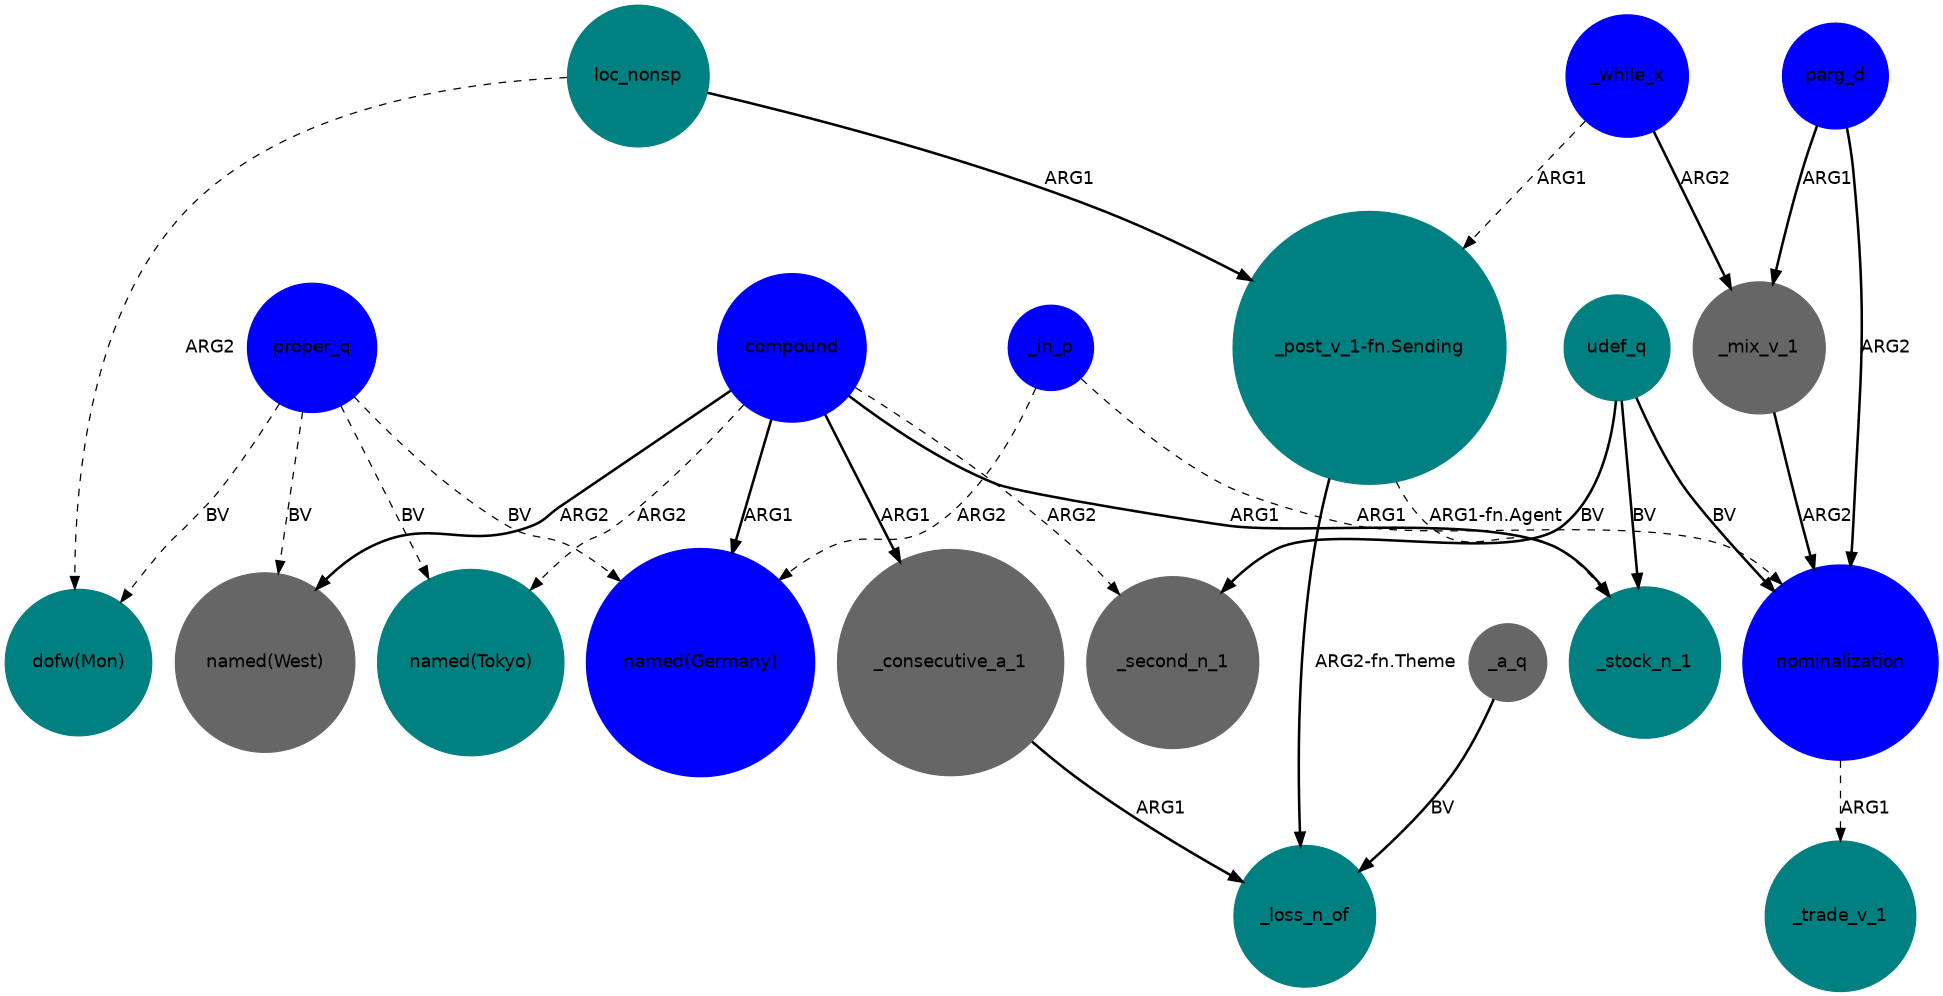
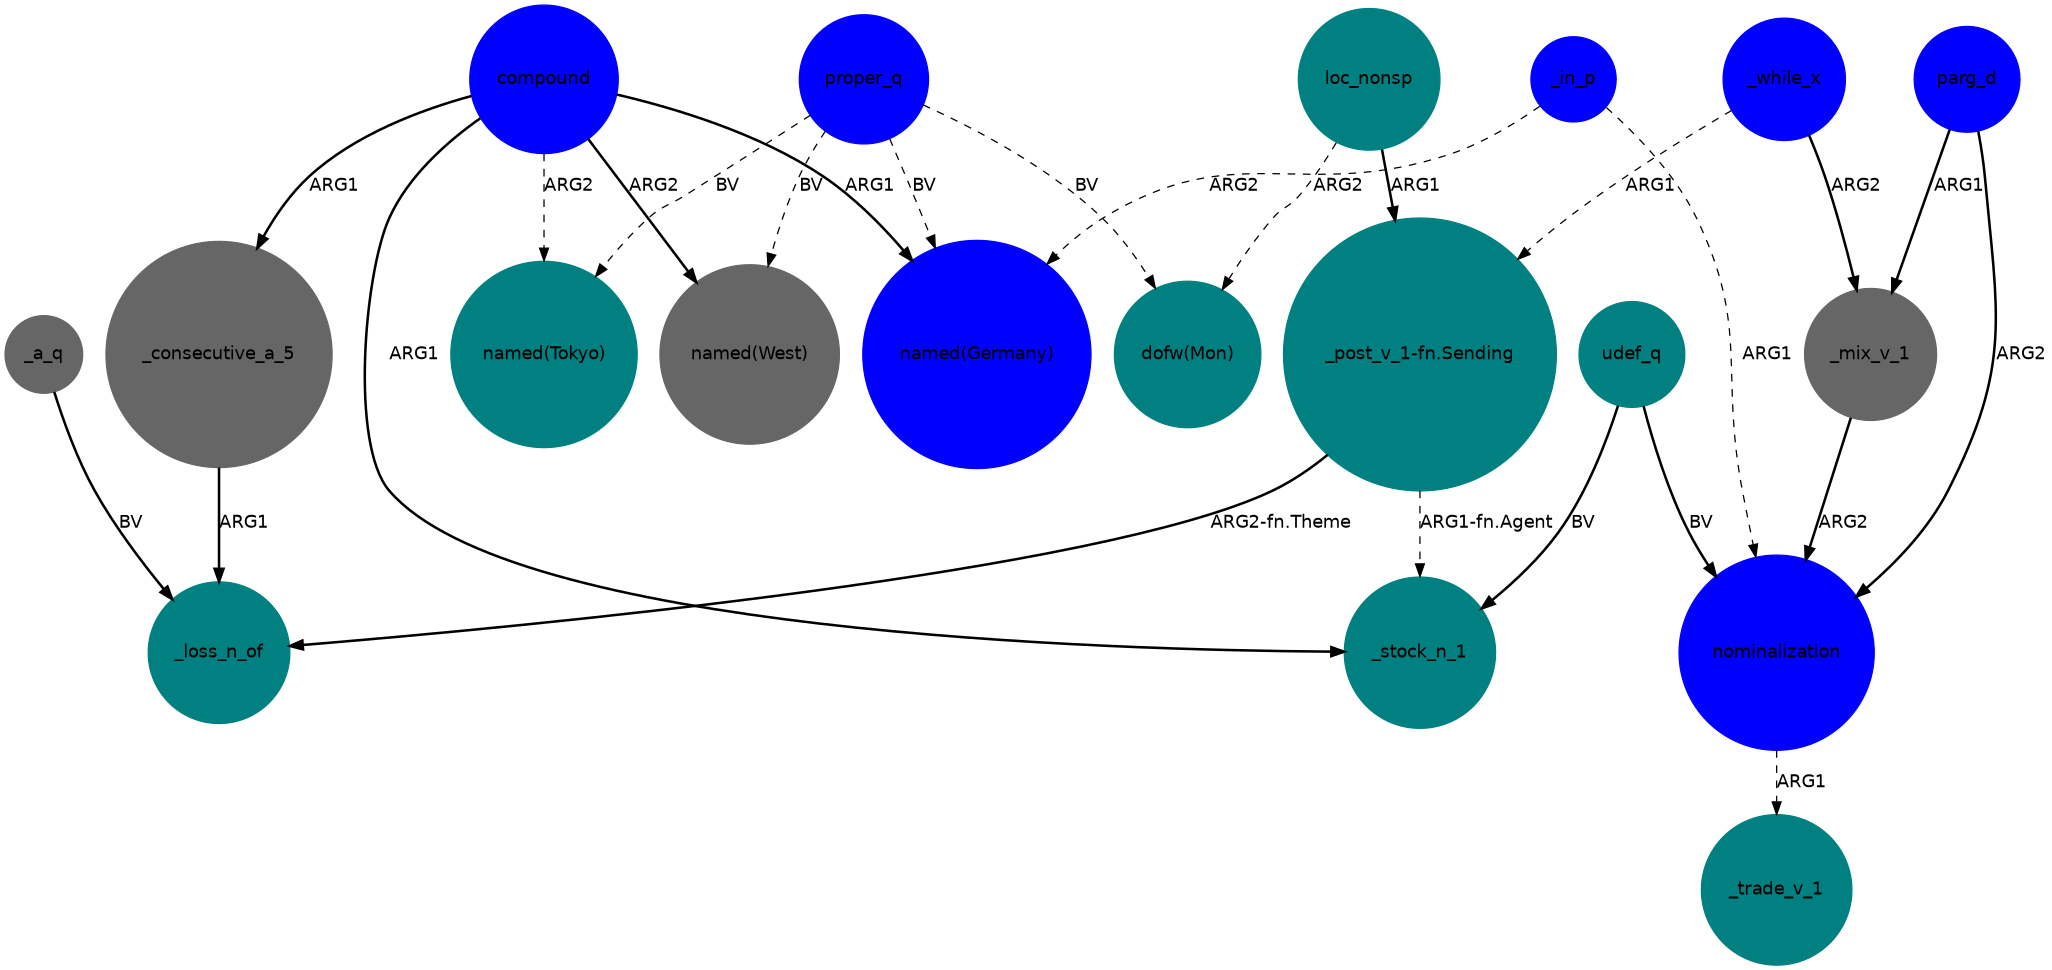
(951, 663) -> (219, 354)
(1173, 663) -> none
